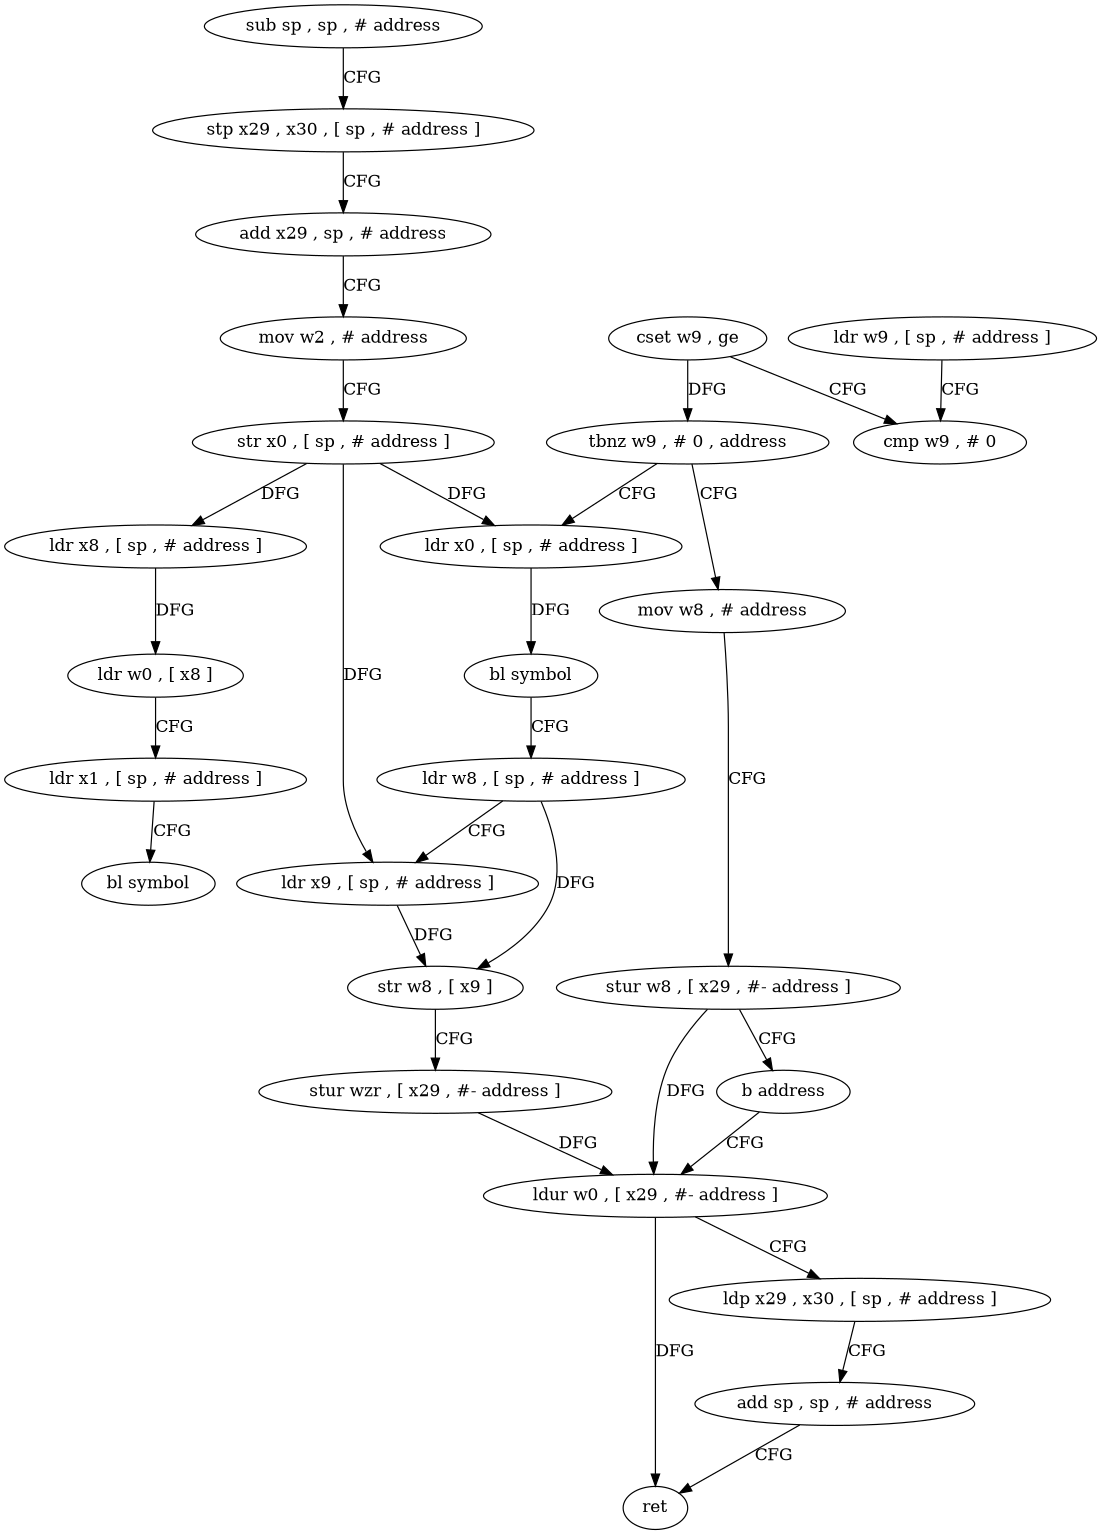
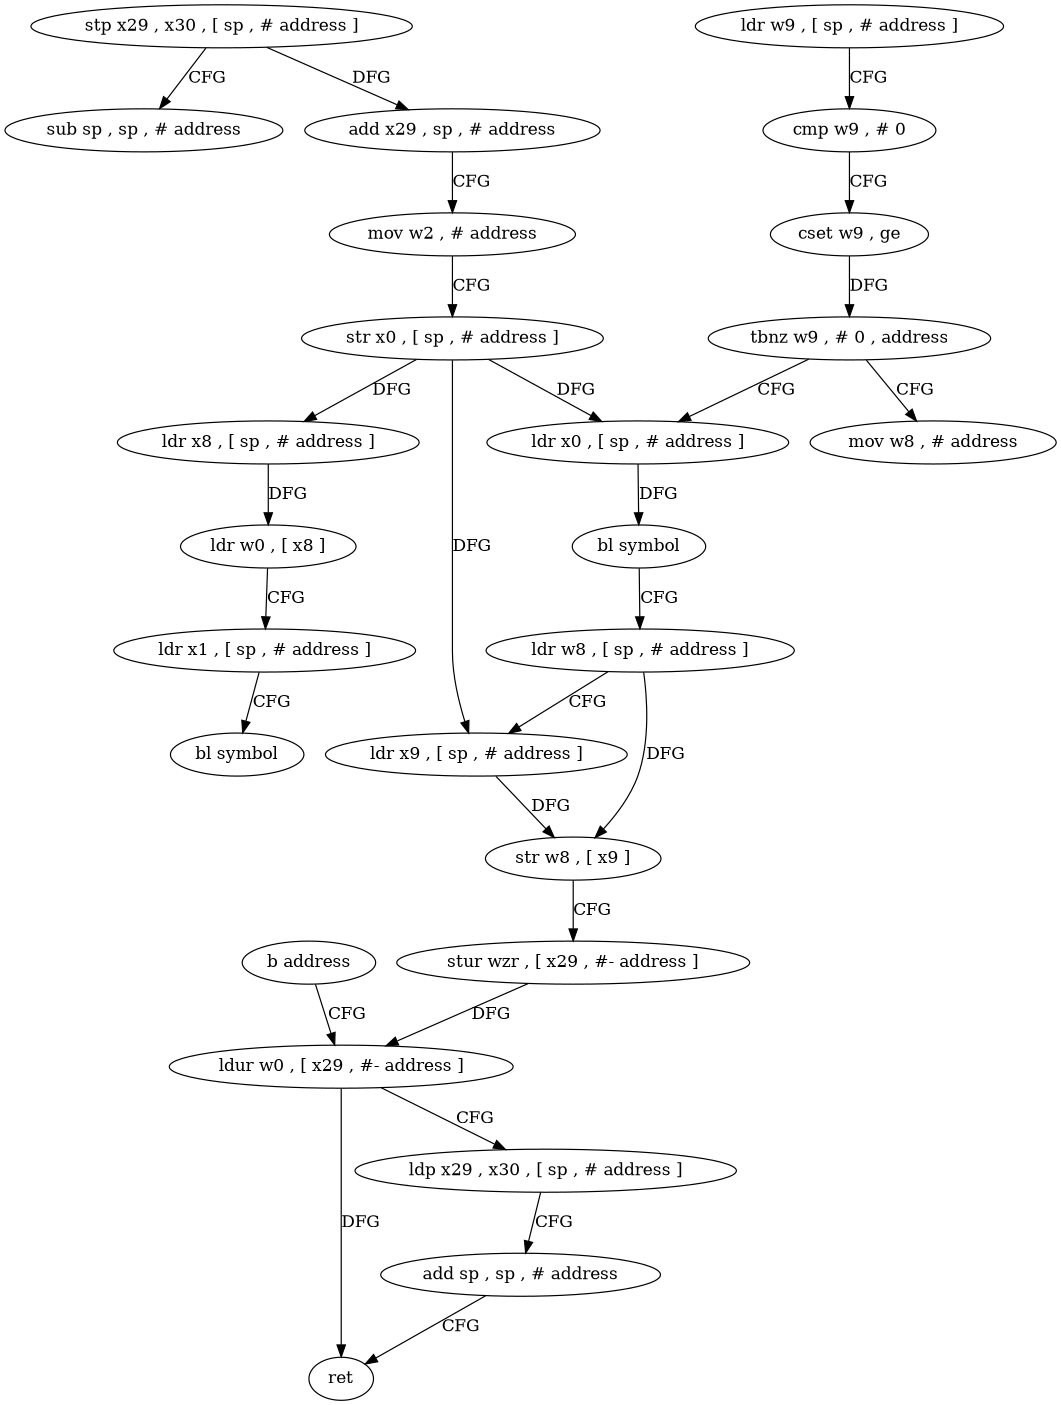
(343, 72) -> (186, 73)
(362, 182) -> (372, 78)
(808, 388) -> (849, 176)
(728, 988) -> none
